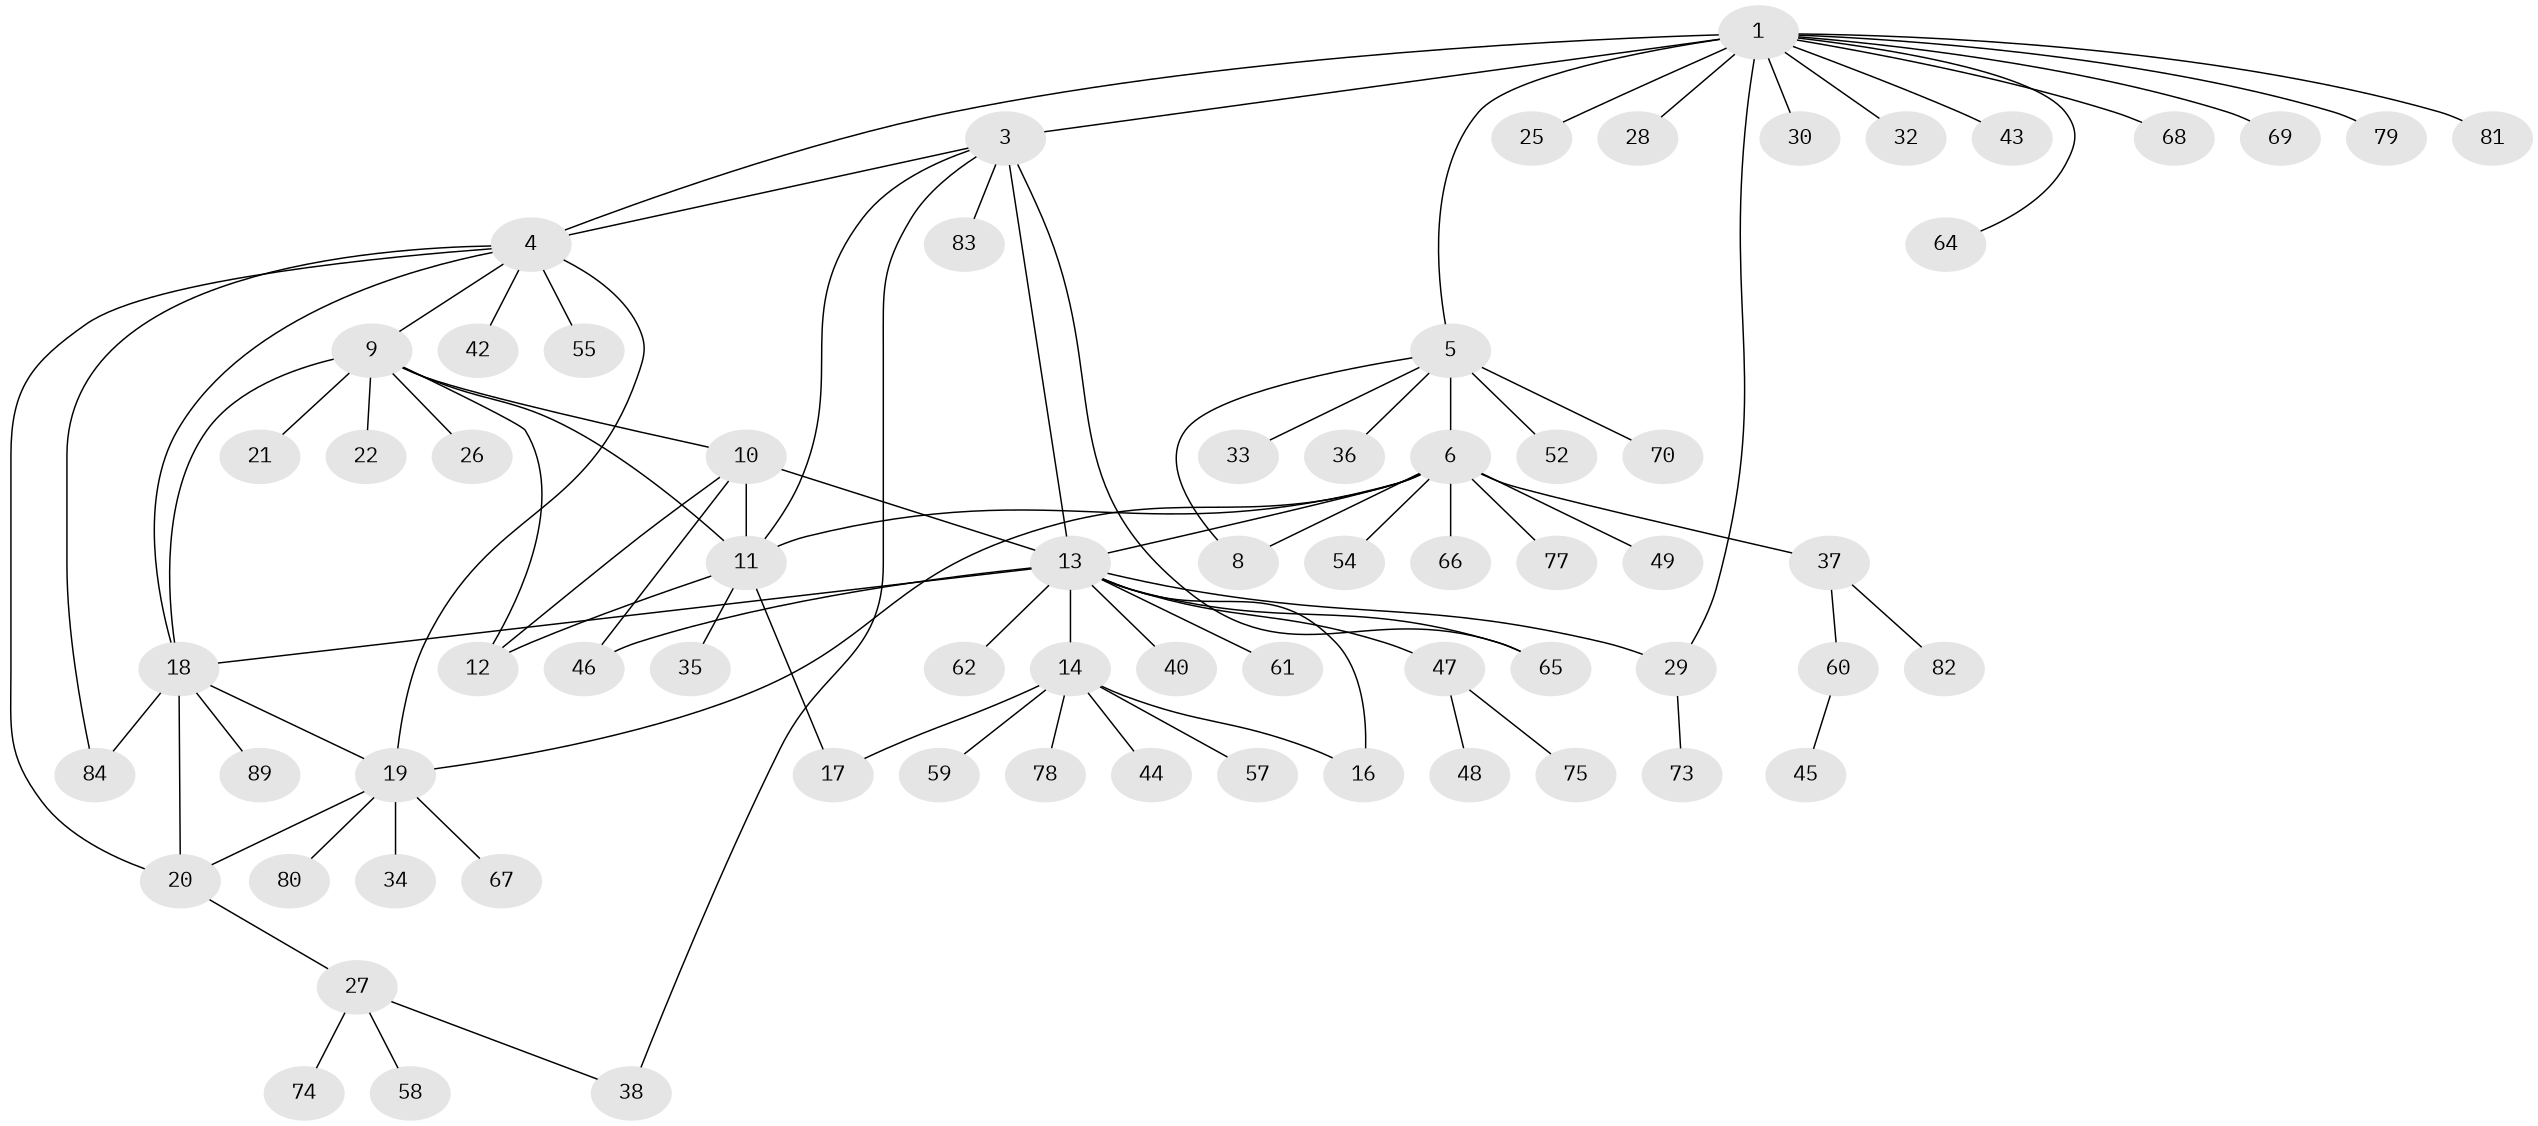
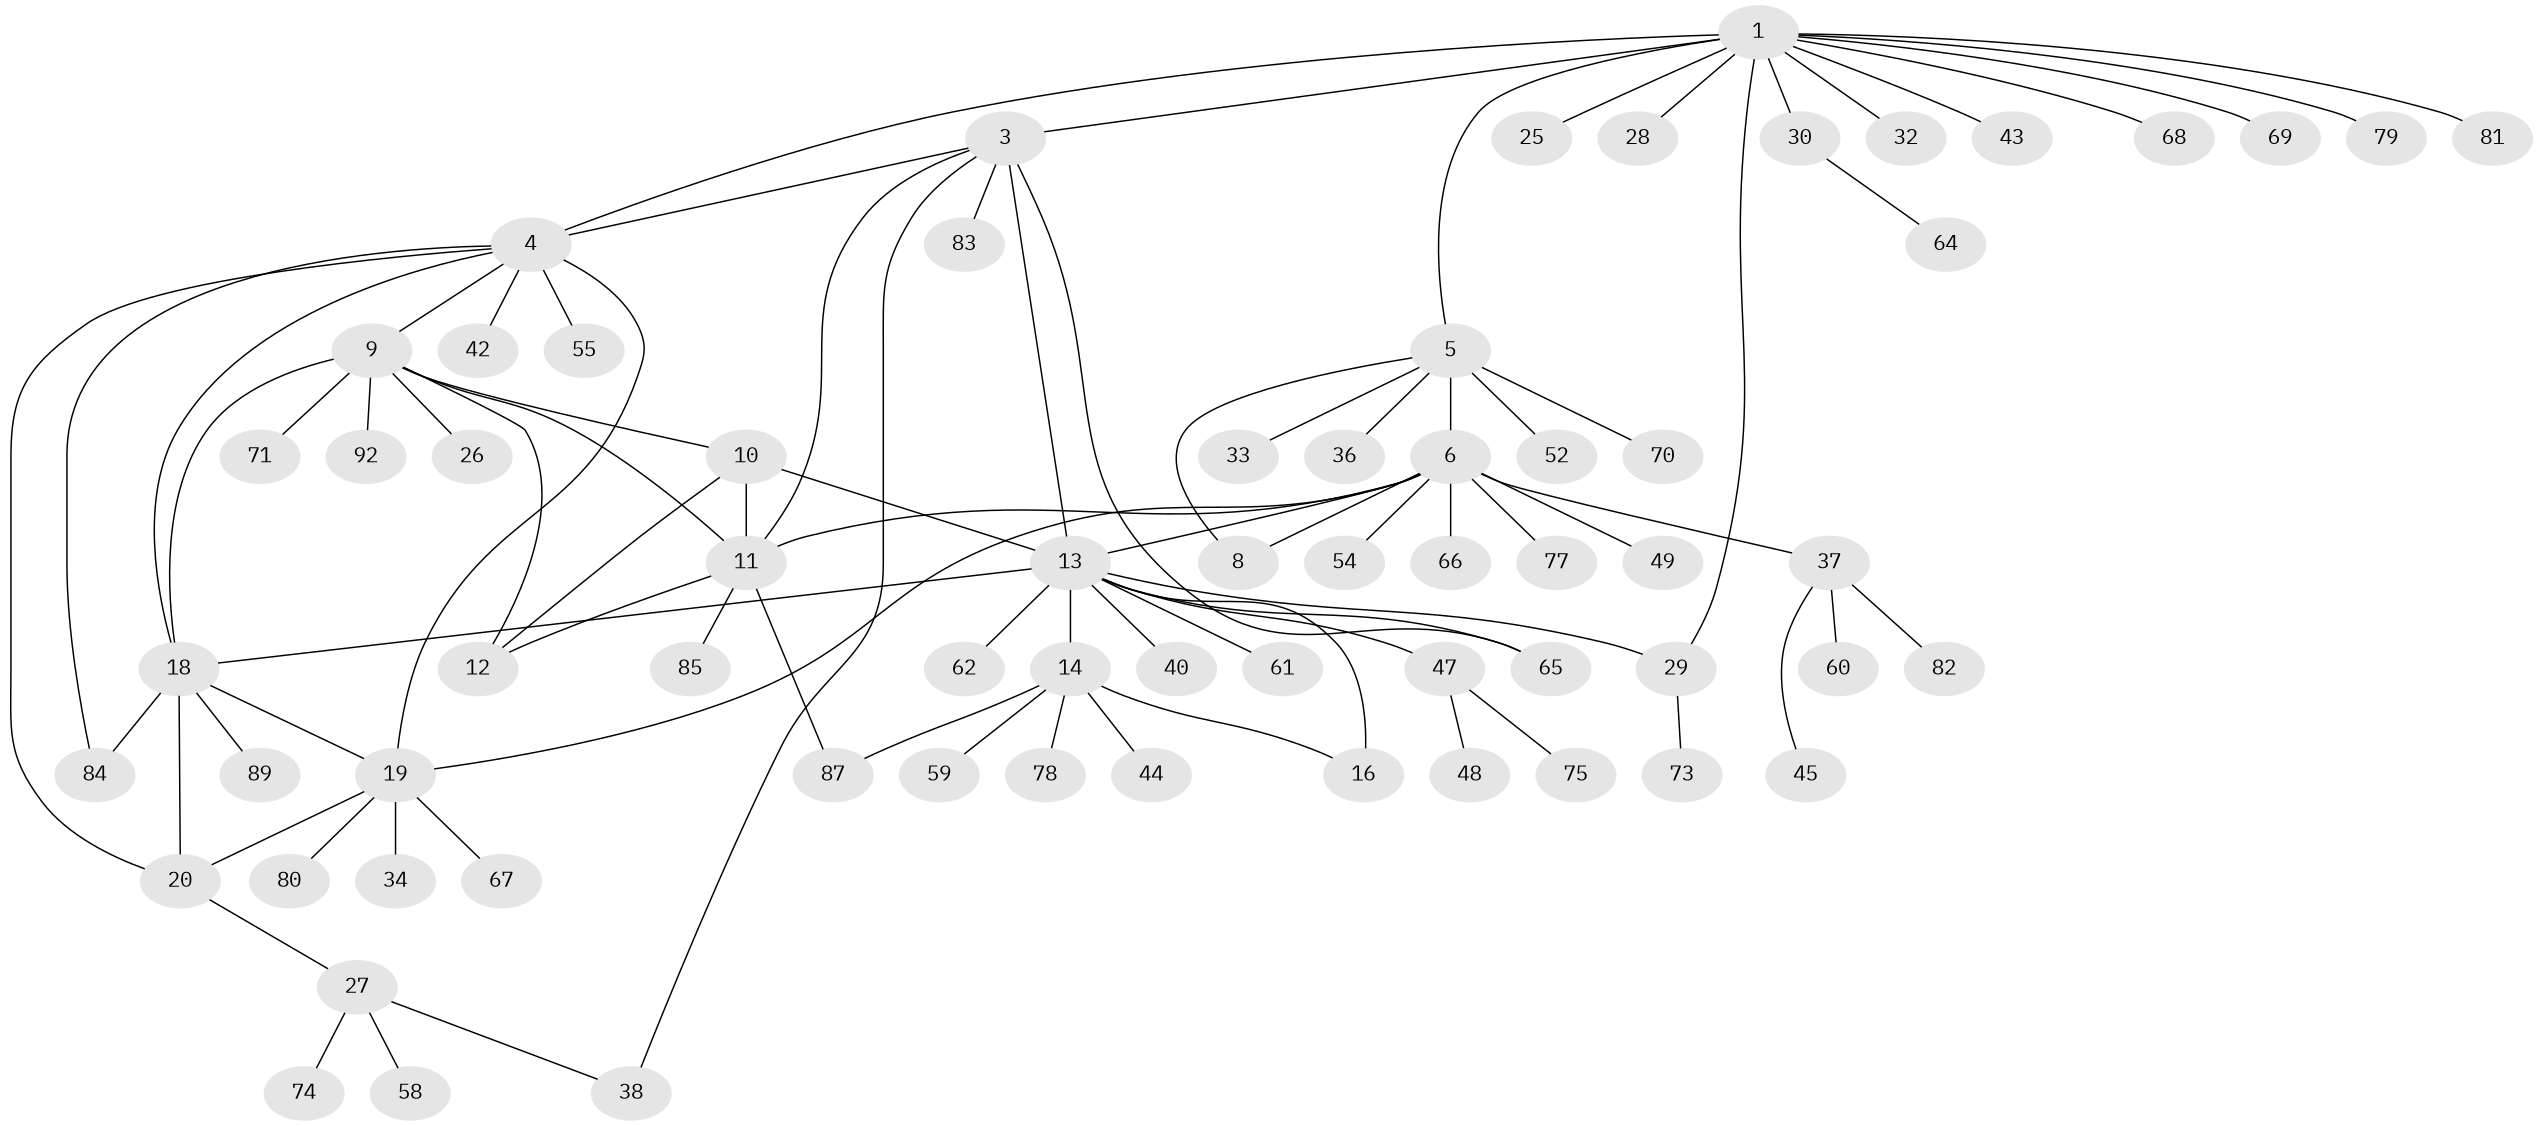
(2064, 111) -> (1873, 192)
(260, 457) -> (260, 457)
(366, 457) -> (366, 457)
(584, 669) -> none
(690, 669) -> (690, 669)
(1822, 722) -> (1782, 665)
(833, 775) -> (833, 775)
(1258, 775) -> none
